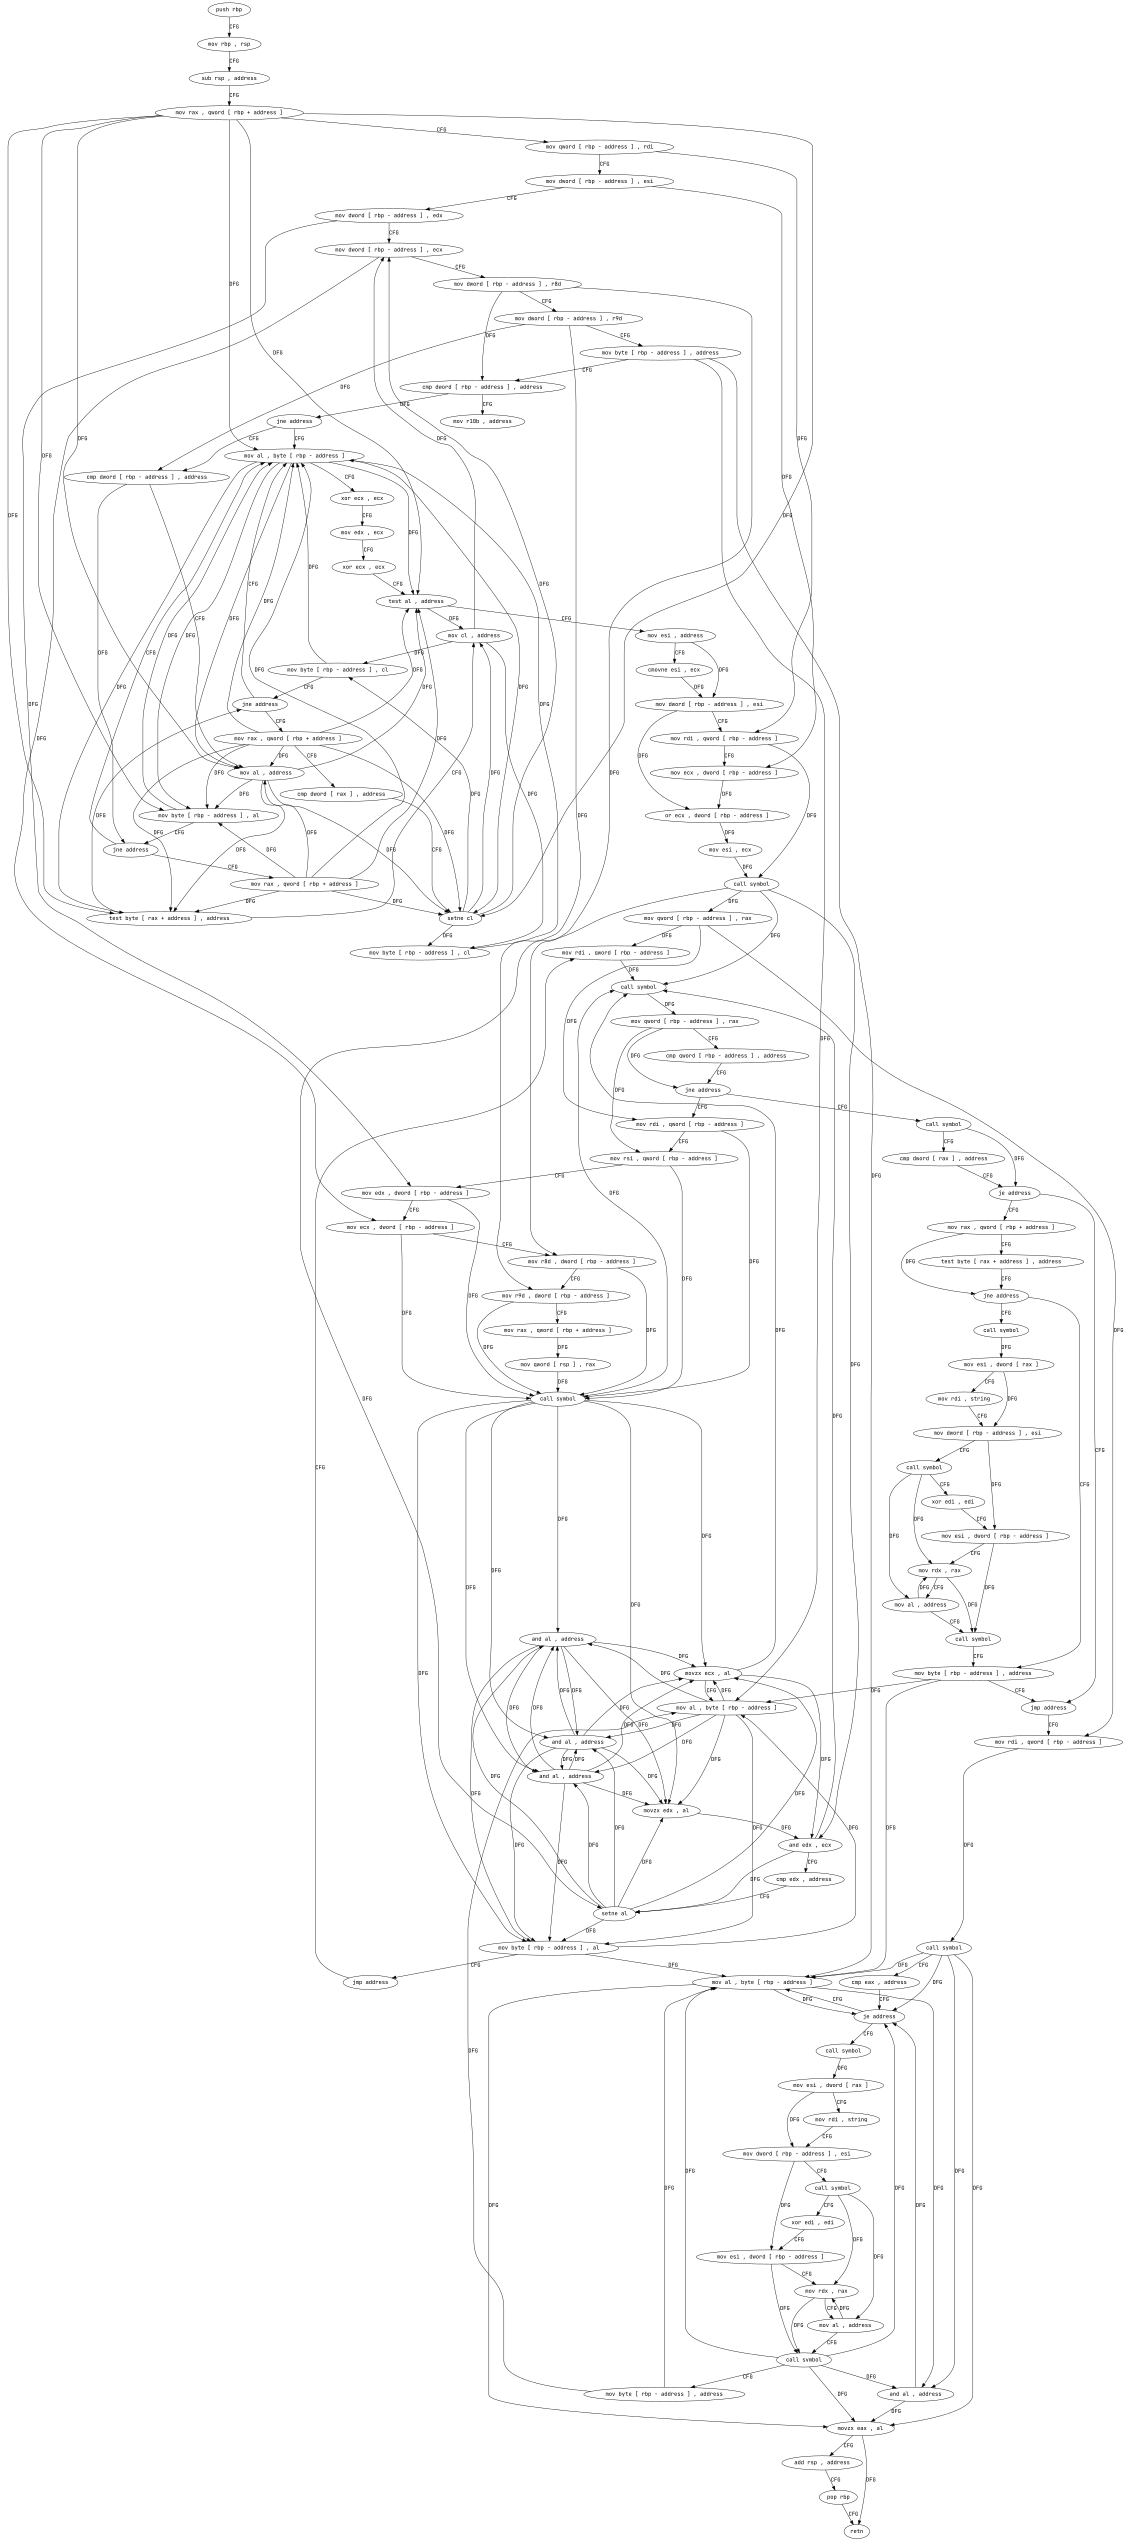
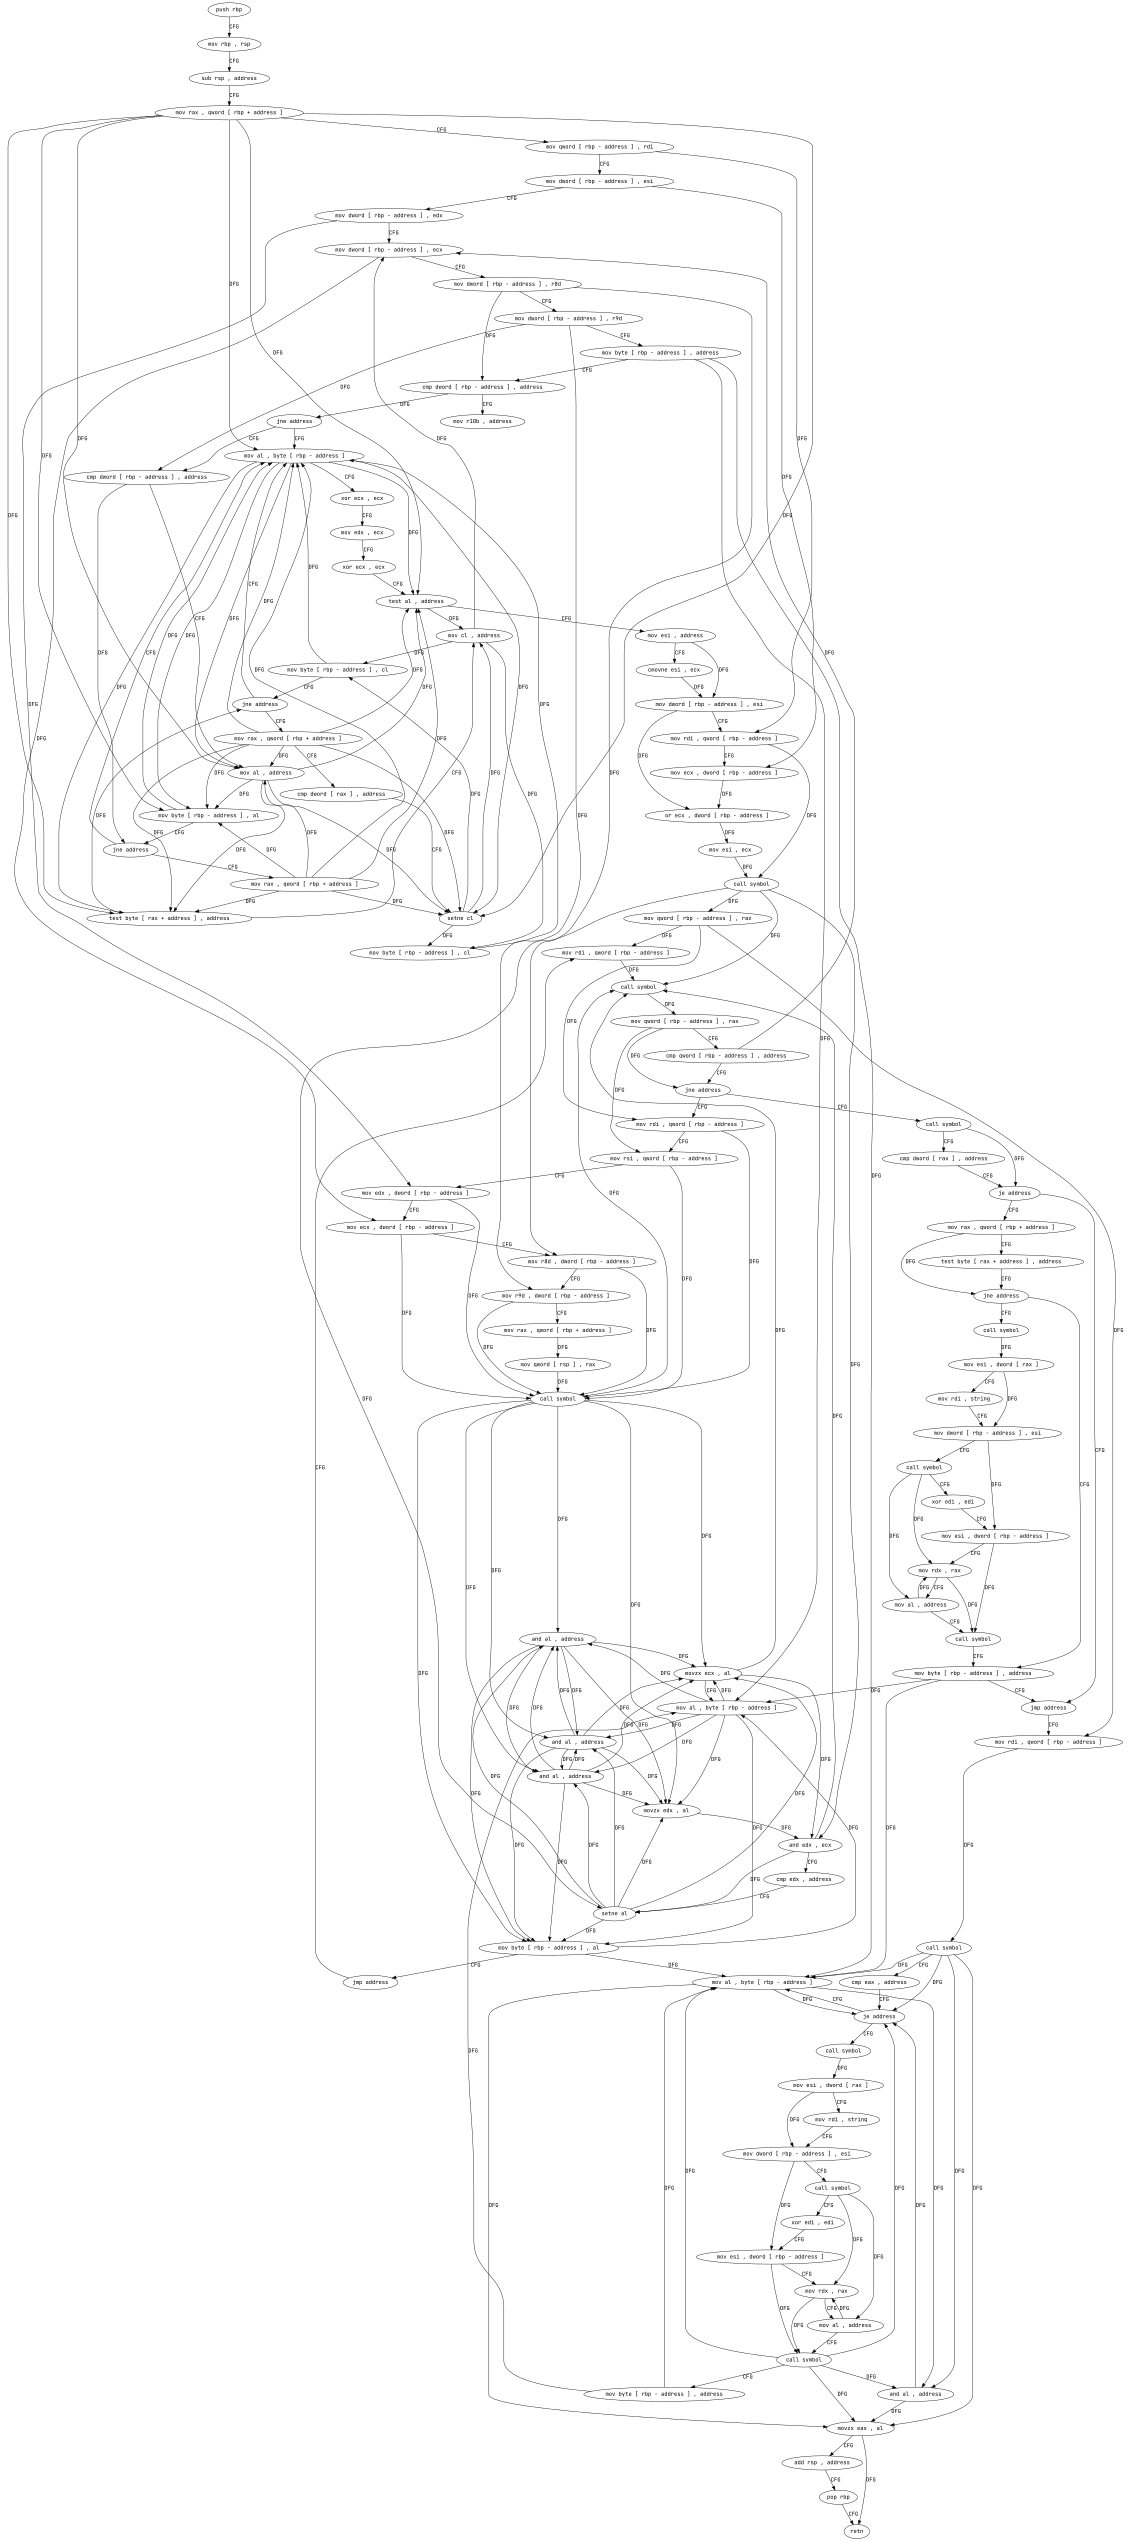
(535, 574) -> (772, 545)
